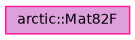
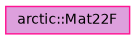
(68, 20) -> (68, 20)
